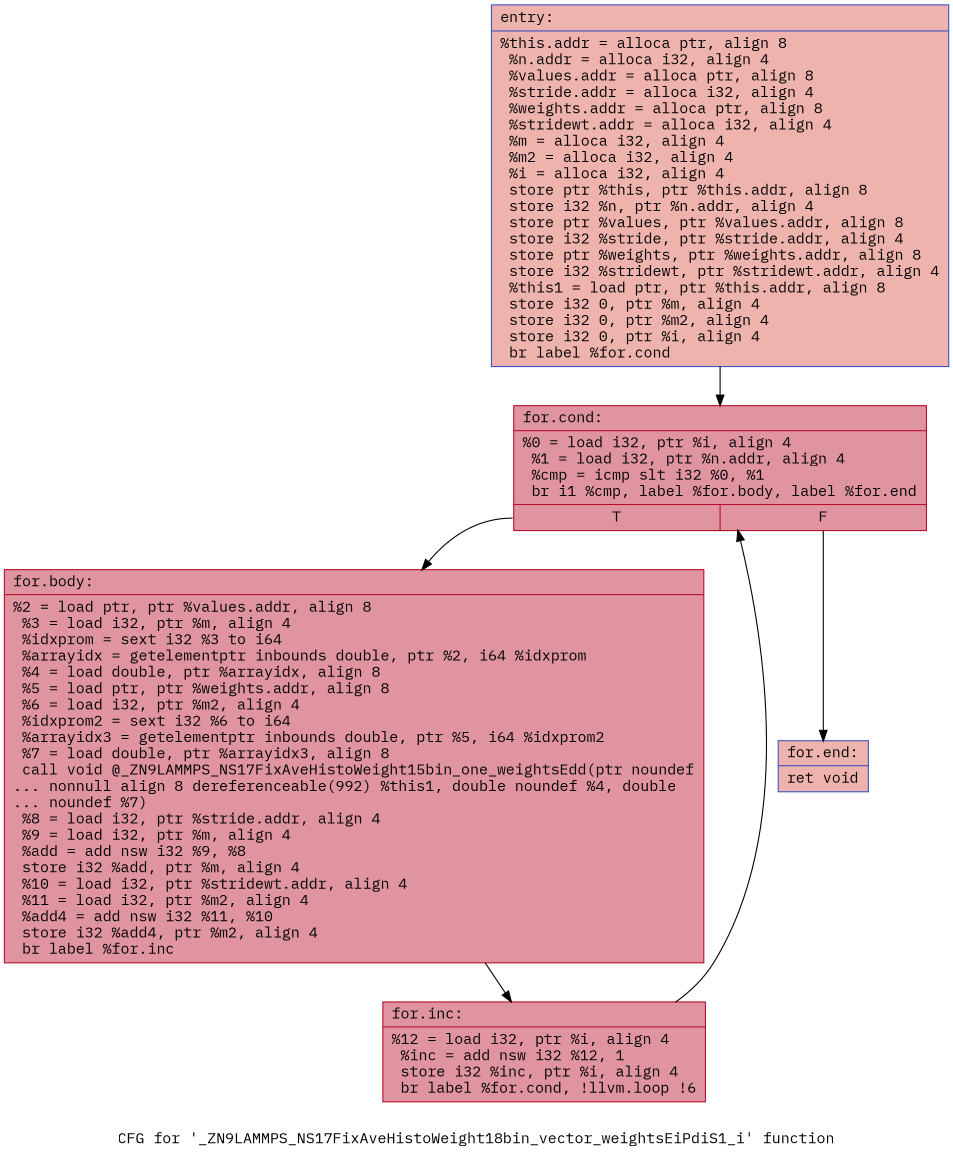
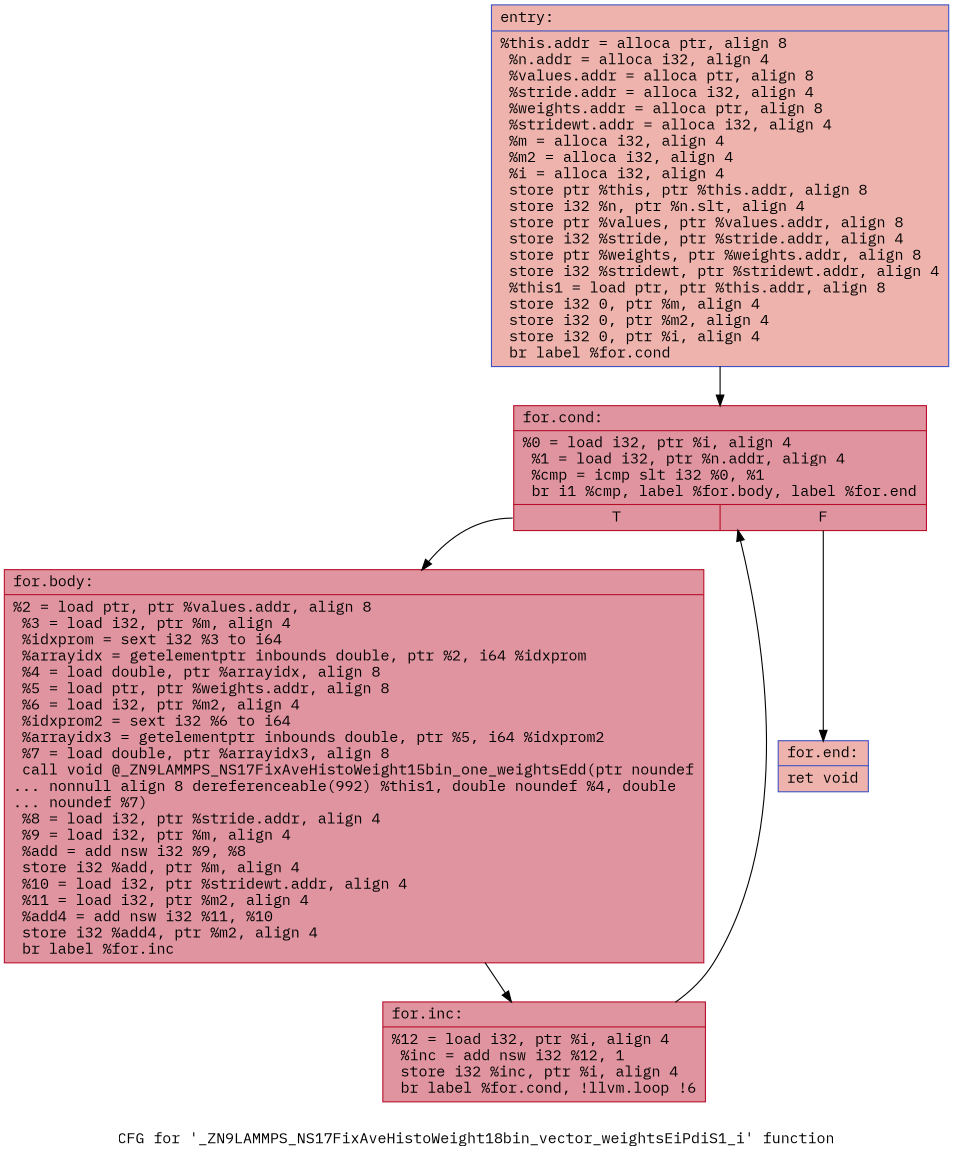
(657, 206) -> (653, 206)
